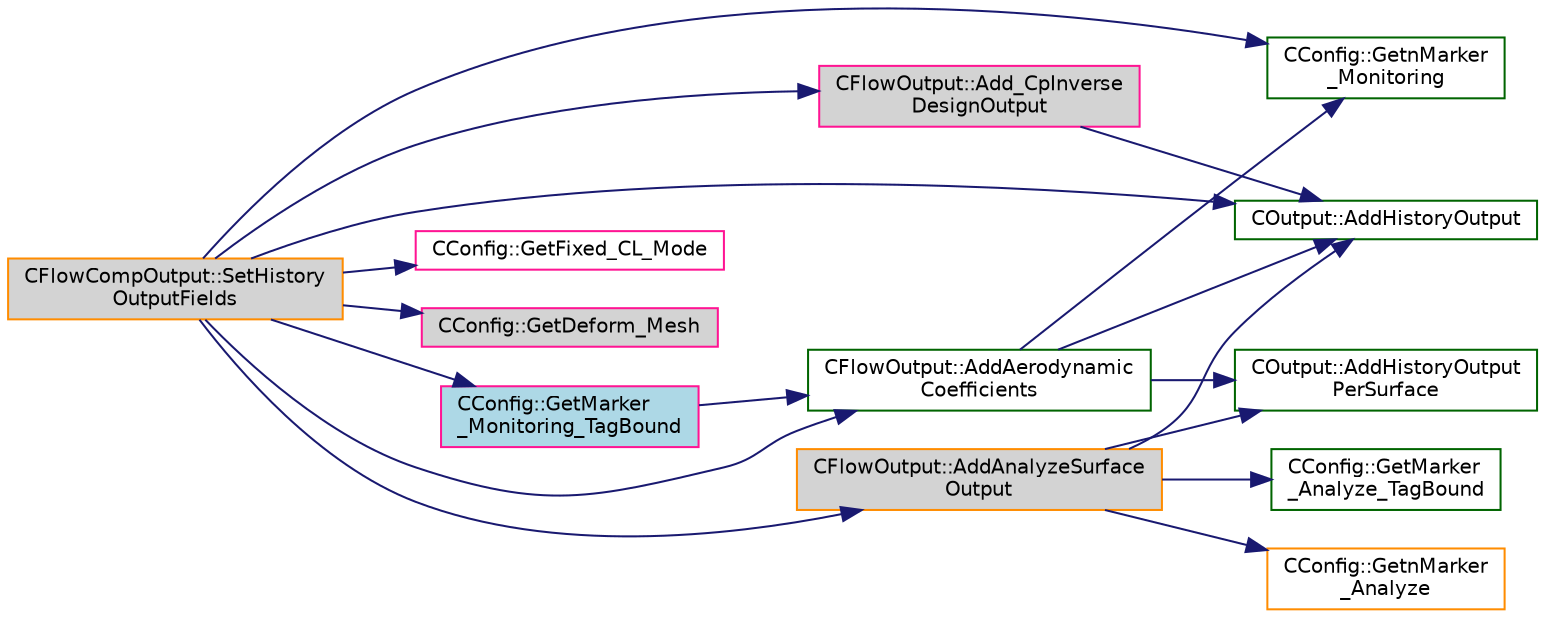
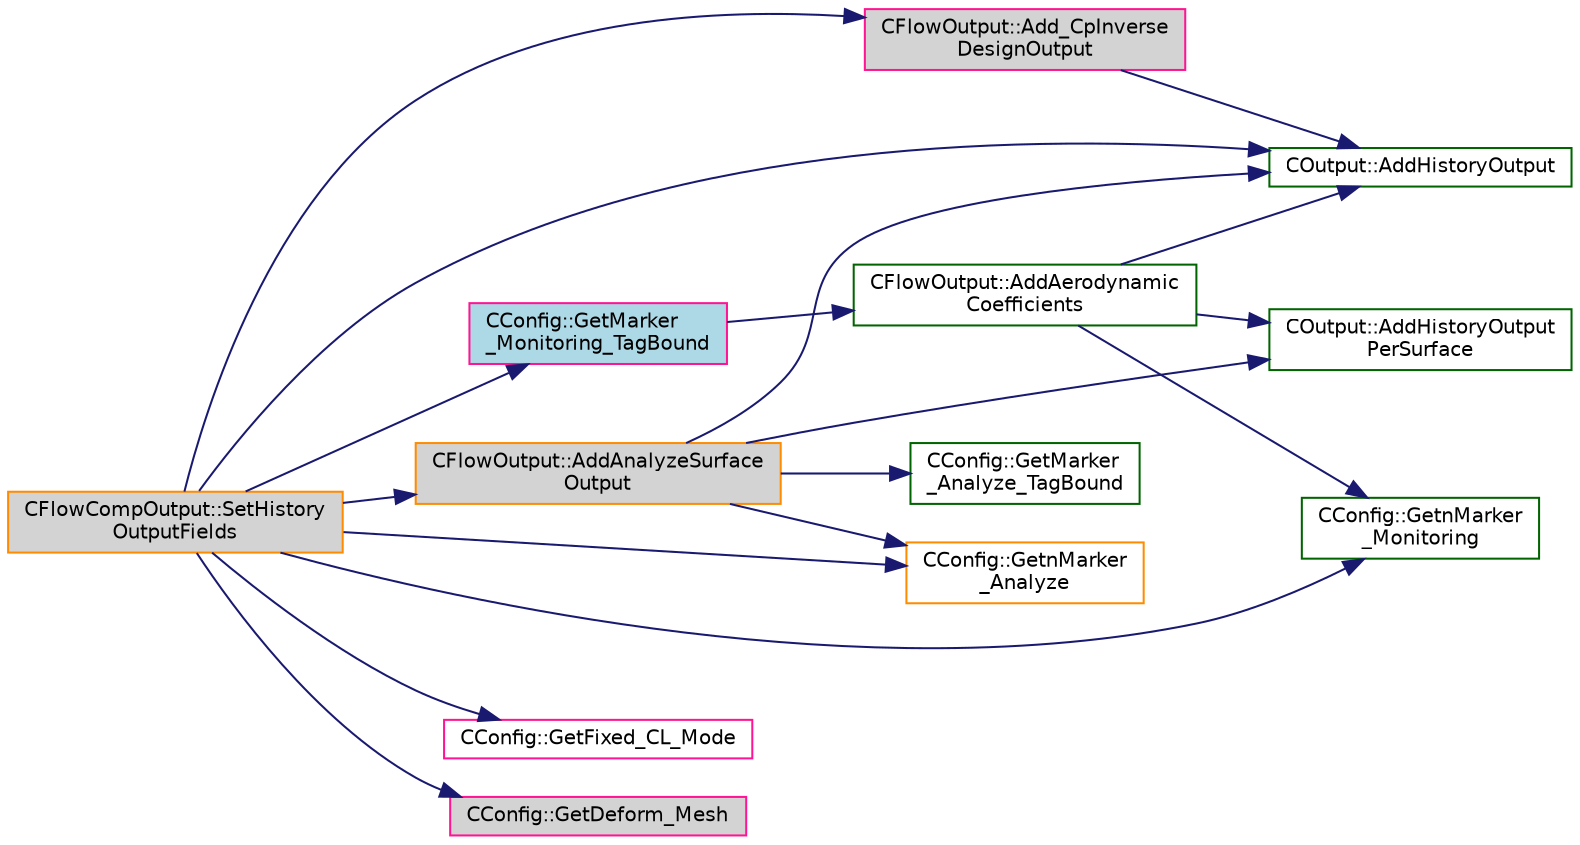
(502, 490) -> (615, 548)
